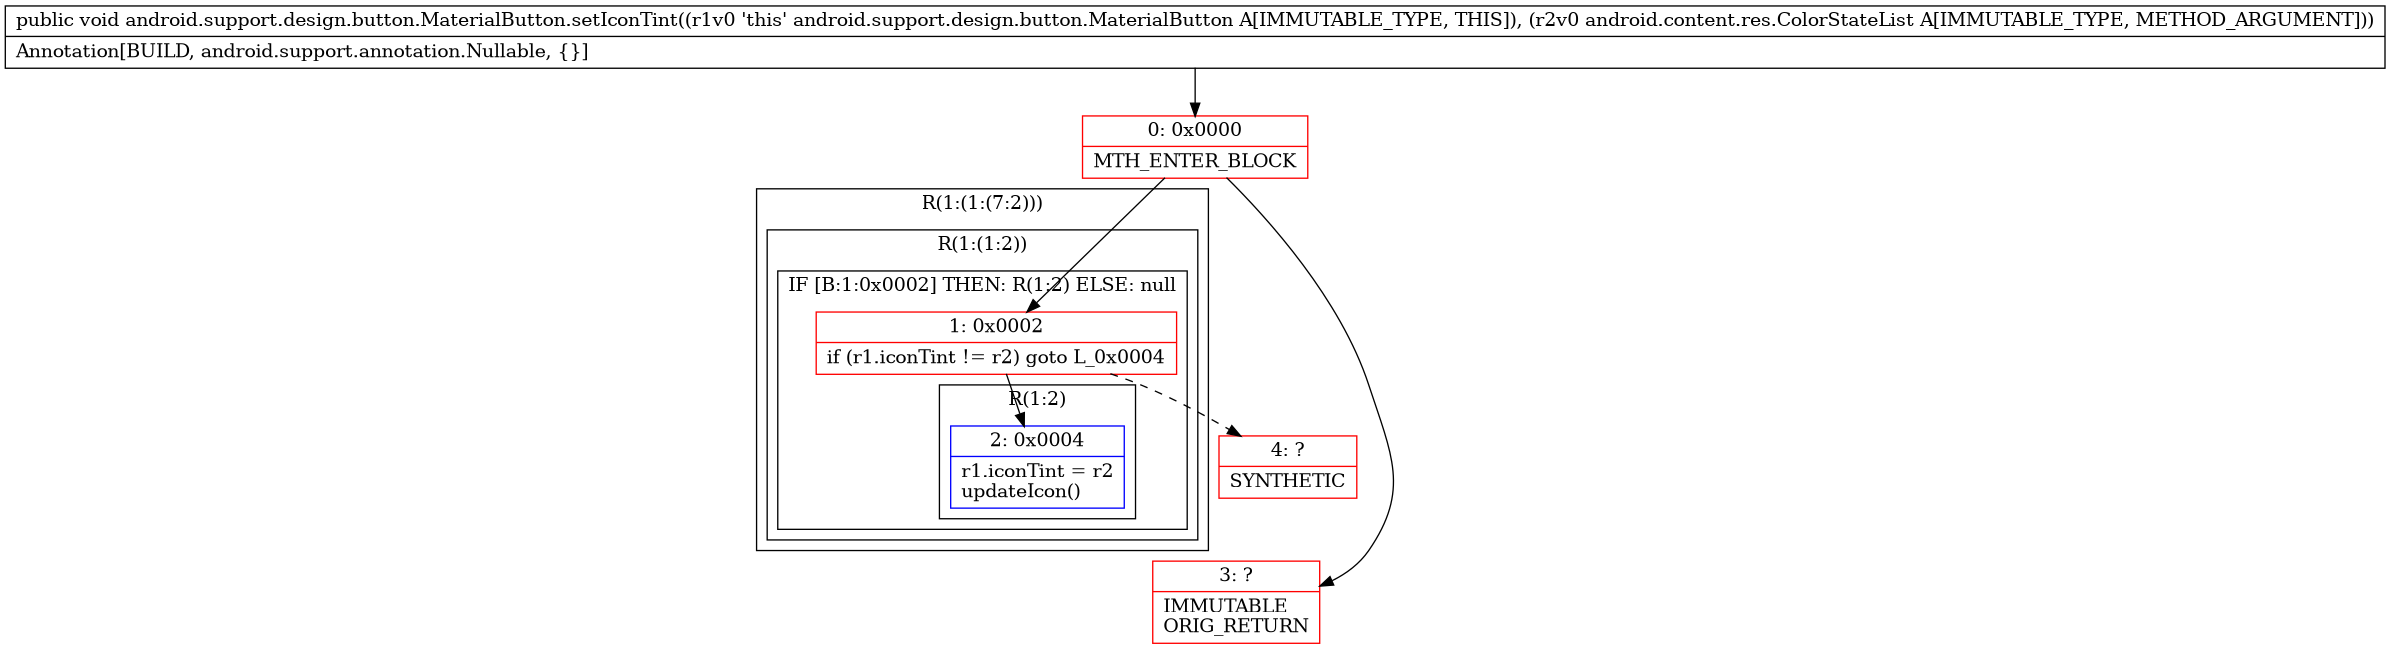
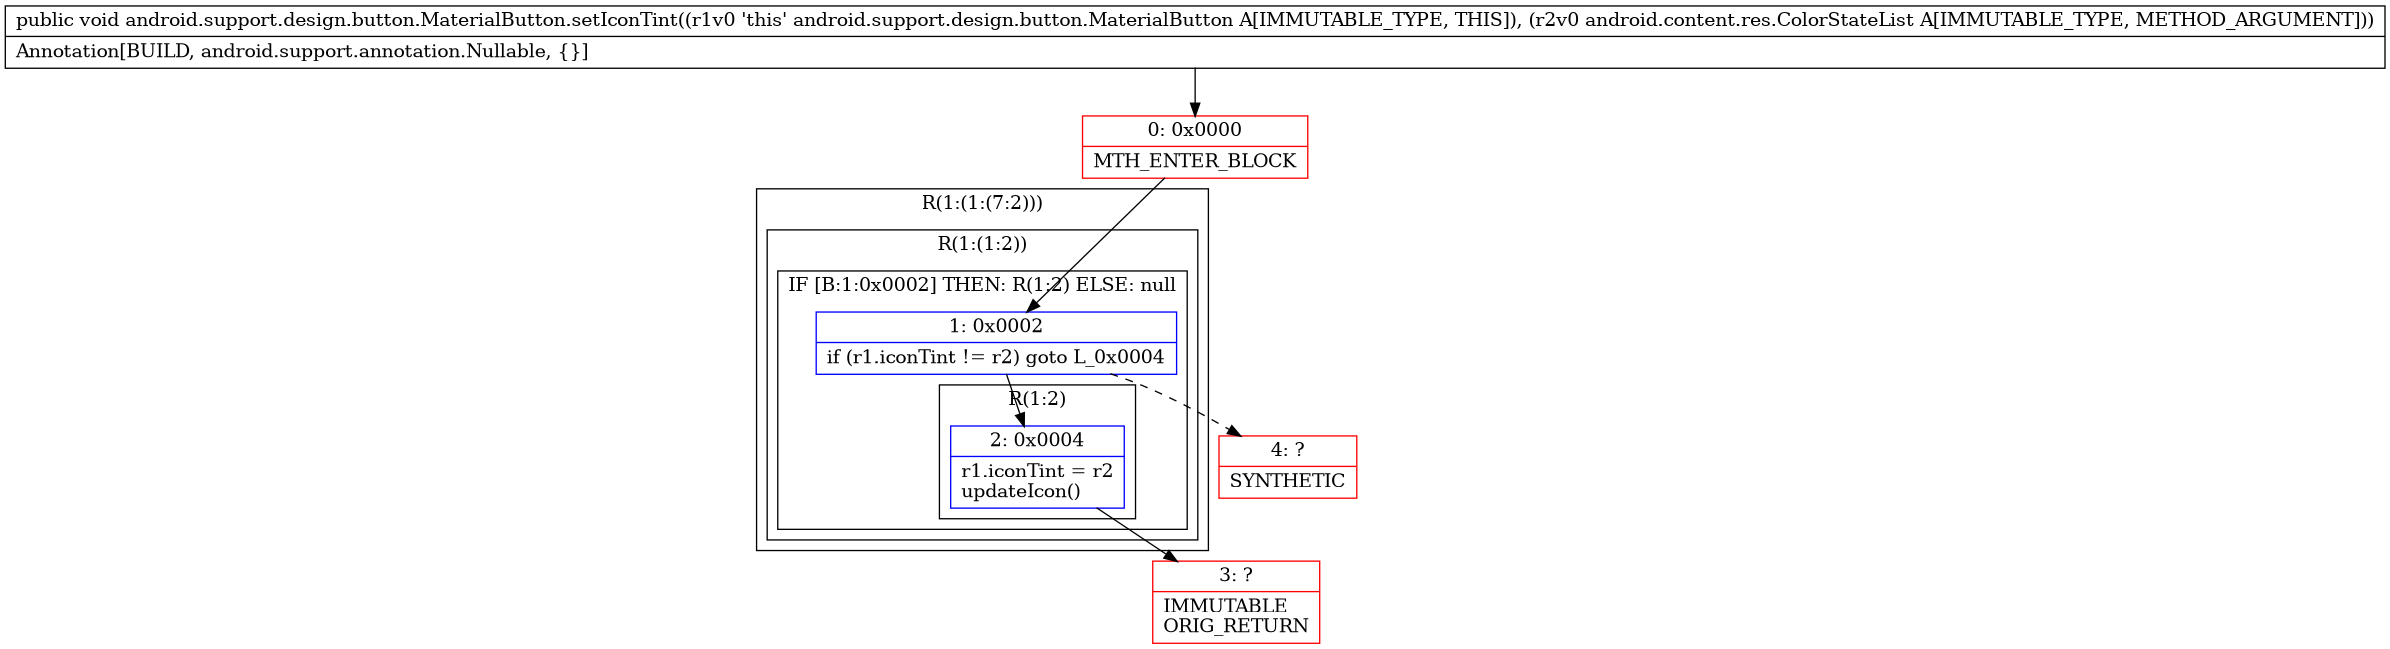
(996, 343) -> (996, 343)
(1363, 370) -> (1131, 531)
